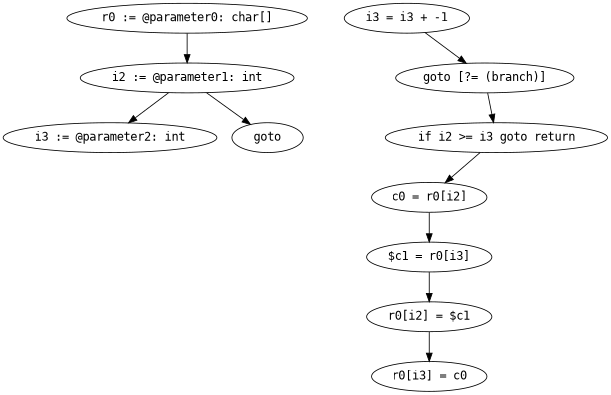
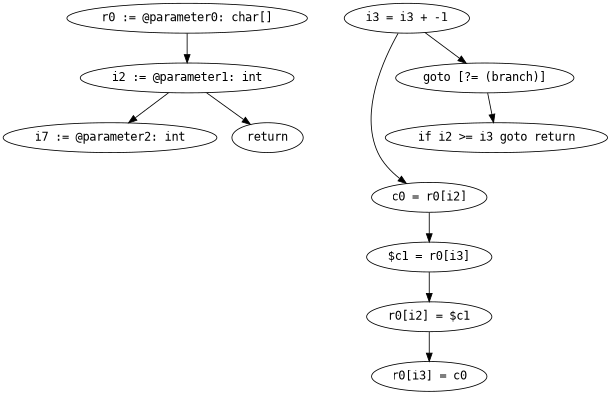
(110, 138) -> (110, 138)
(268, 138) -> (268, 138)
(466, 165) -> (372, 108)
